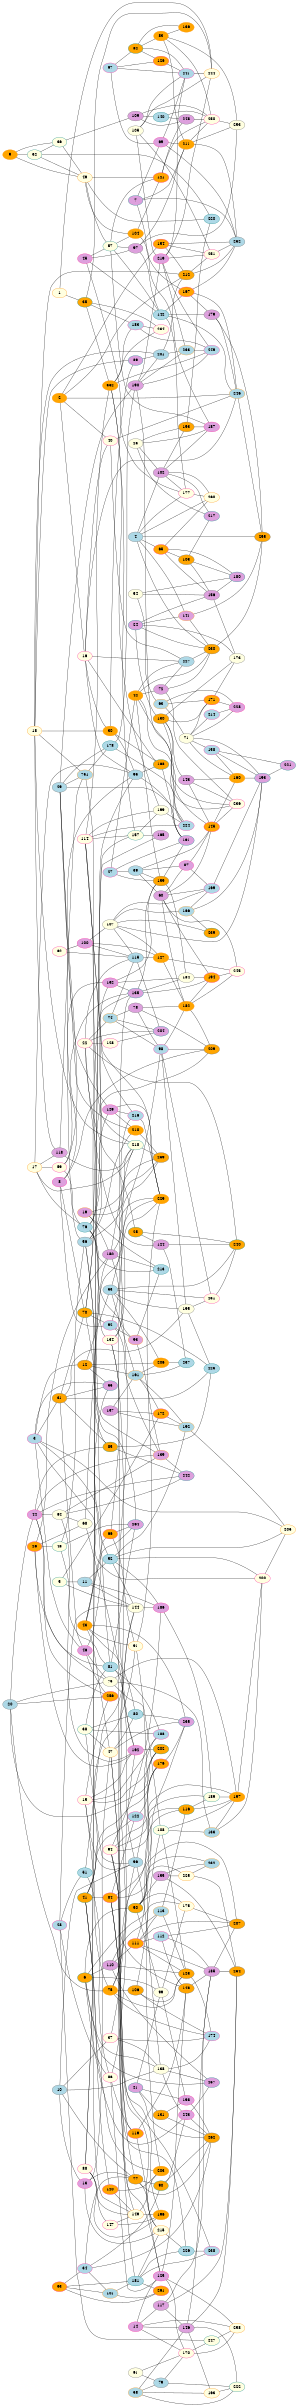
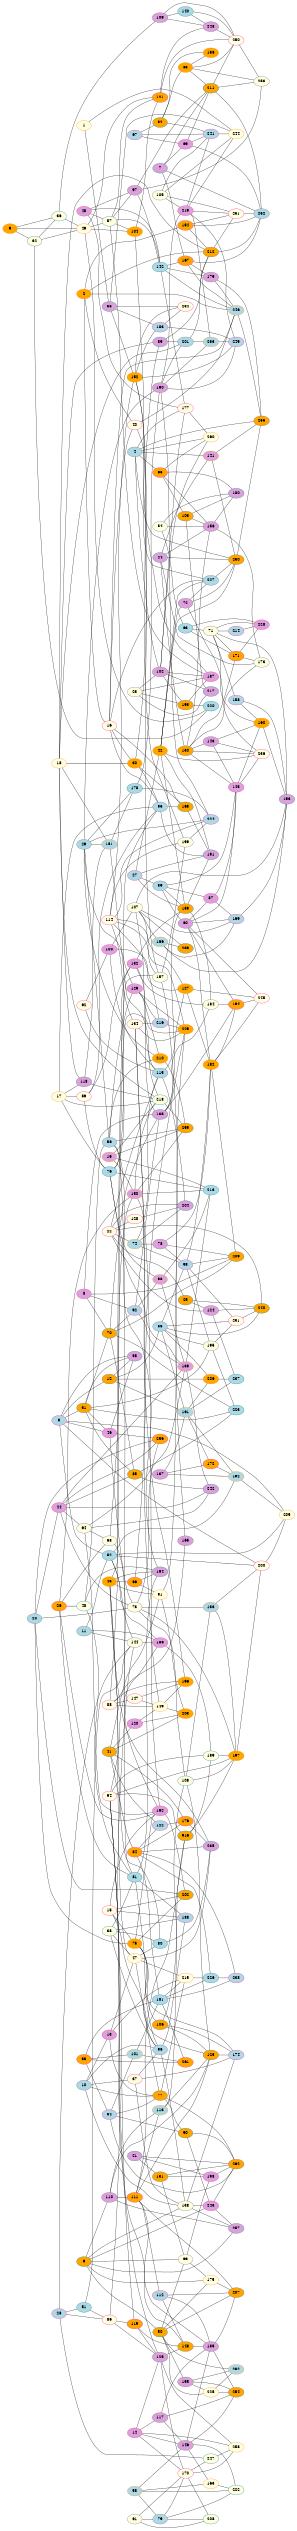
(161, 61) -> none
(186, 144) -> (211, 88)
(85, 302) -> (109, 306)
none -> (198, 304)
(110, 386) -> (135, 377)
none -> (199, 617)
(161, 704) -> (185, 628)
(288, 765) -> none
(85, 775) -> (109, 844)
(212, 827) -> (236, 787)
(110, 1254) -> (135, 1194)
none -> (197, 1287)
(136, 1524) -> (160, 1572)
(60, 1582) -> none
(95, 1743) -> (149, 1511)
(186, 1810) -> (185, 1836)
(150, 2034) -> (173, 2218)
(93, 2065) -> none
(110, 2190) -> (135, 1724)
(161, 2276) -> (160, 2357)
none -> (211, 2519)
